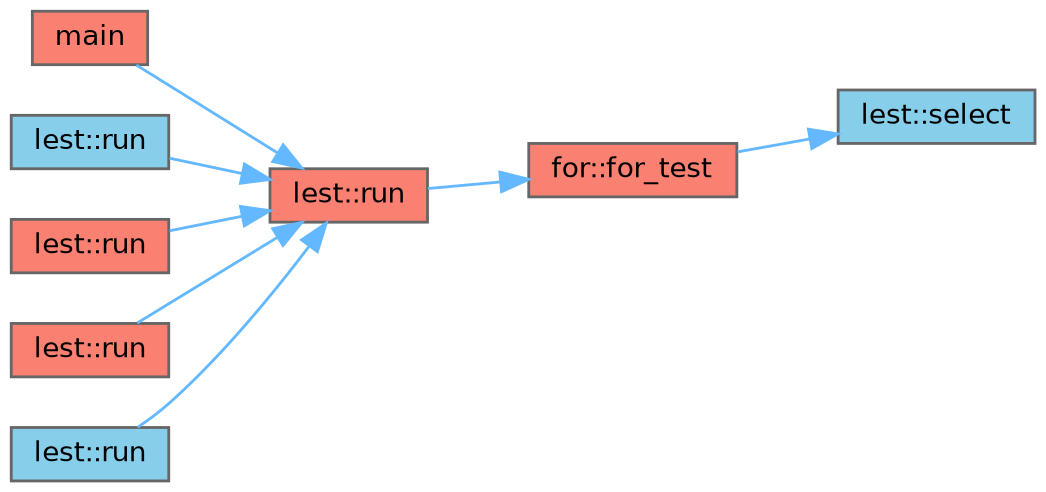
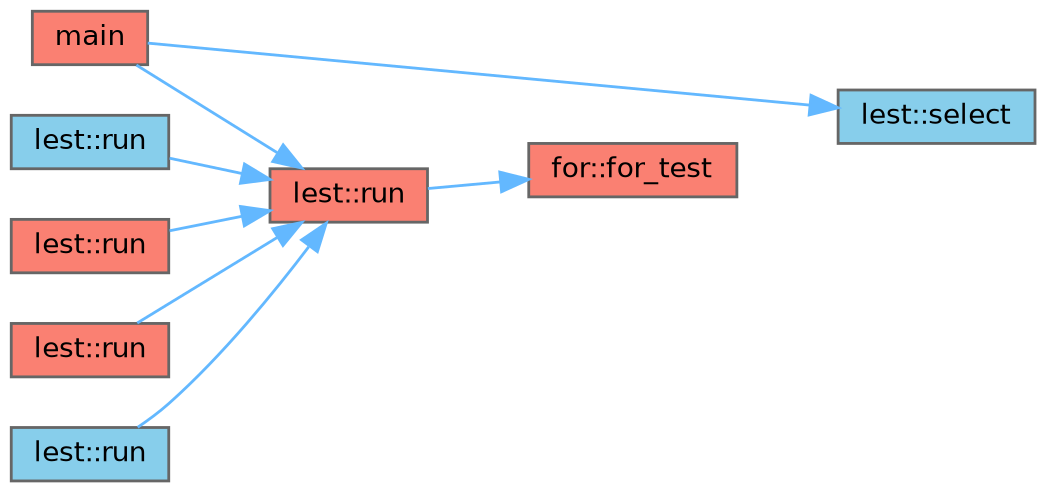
(774, 145) -> (479, 74)
